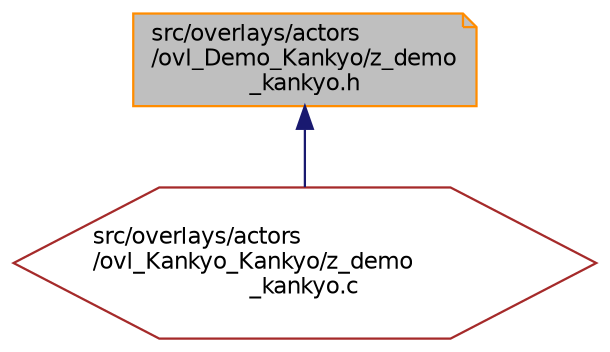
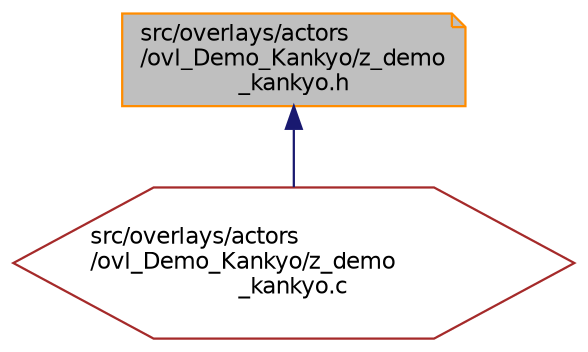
(305, 263) -> (294, 263)
